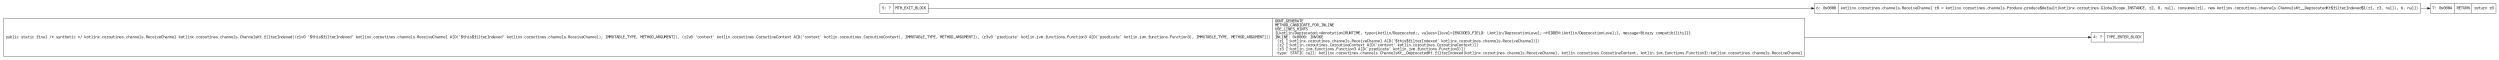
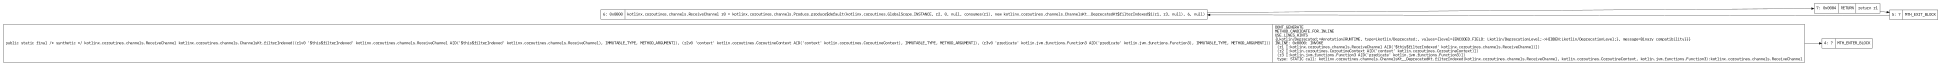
(2484, 8) -> (1868, 8)
none -> (1883, 12)
(2124, 37) -> (1854, 43)
